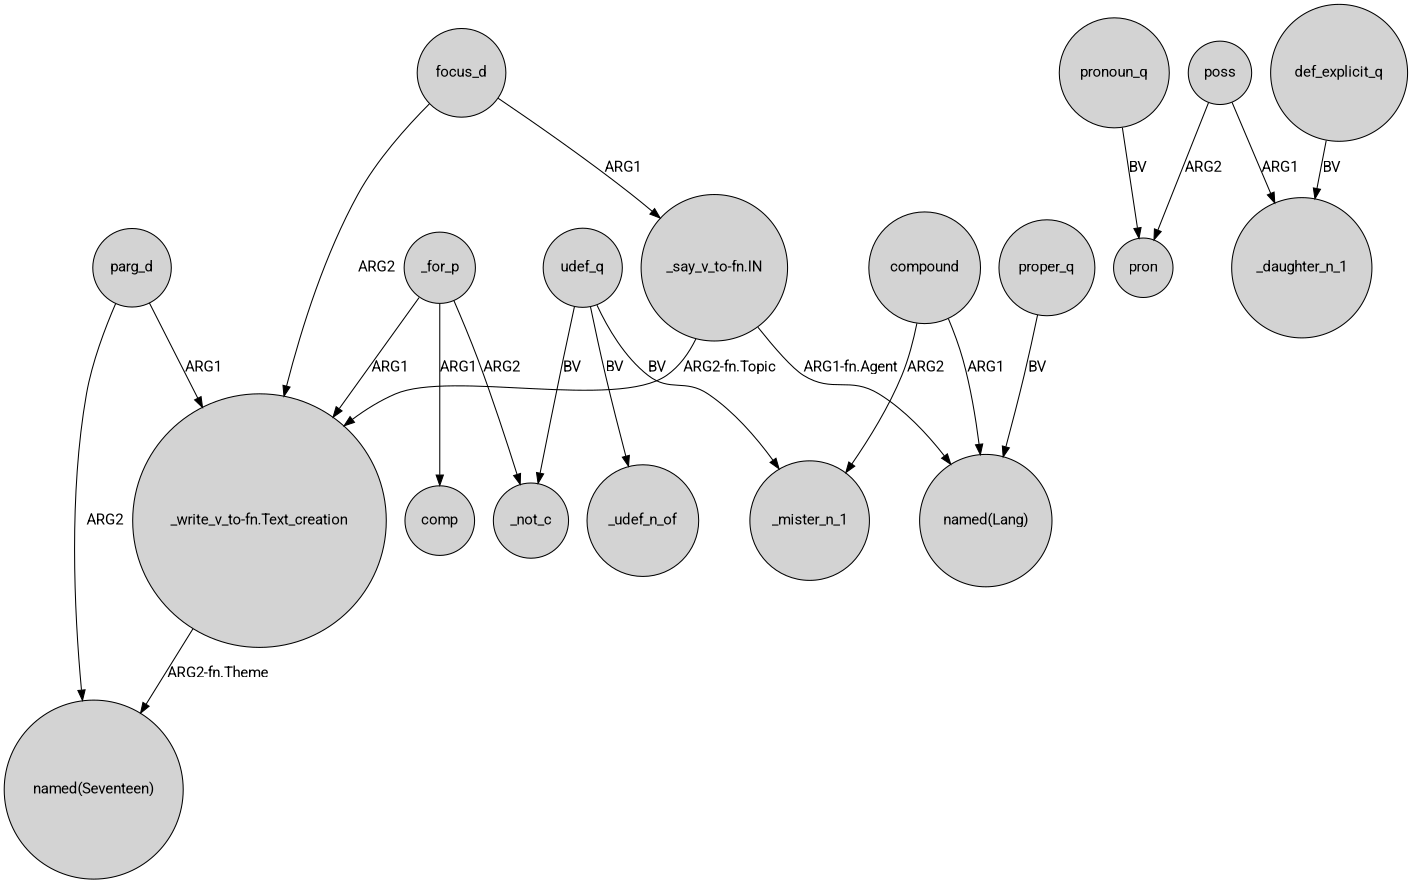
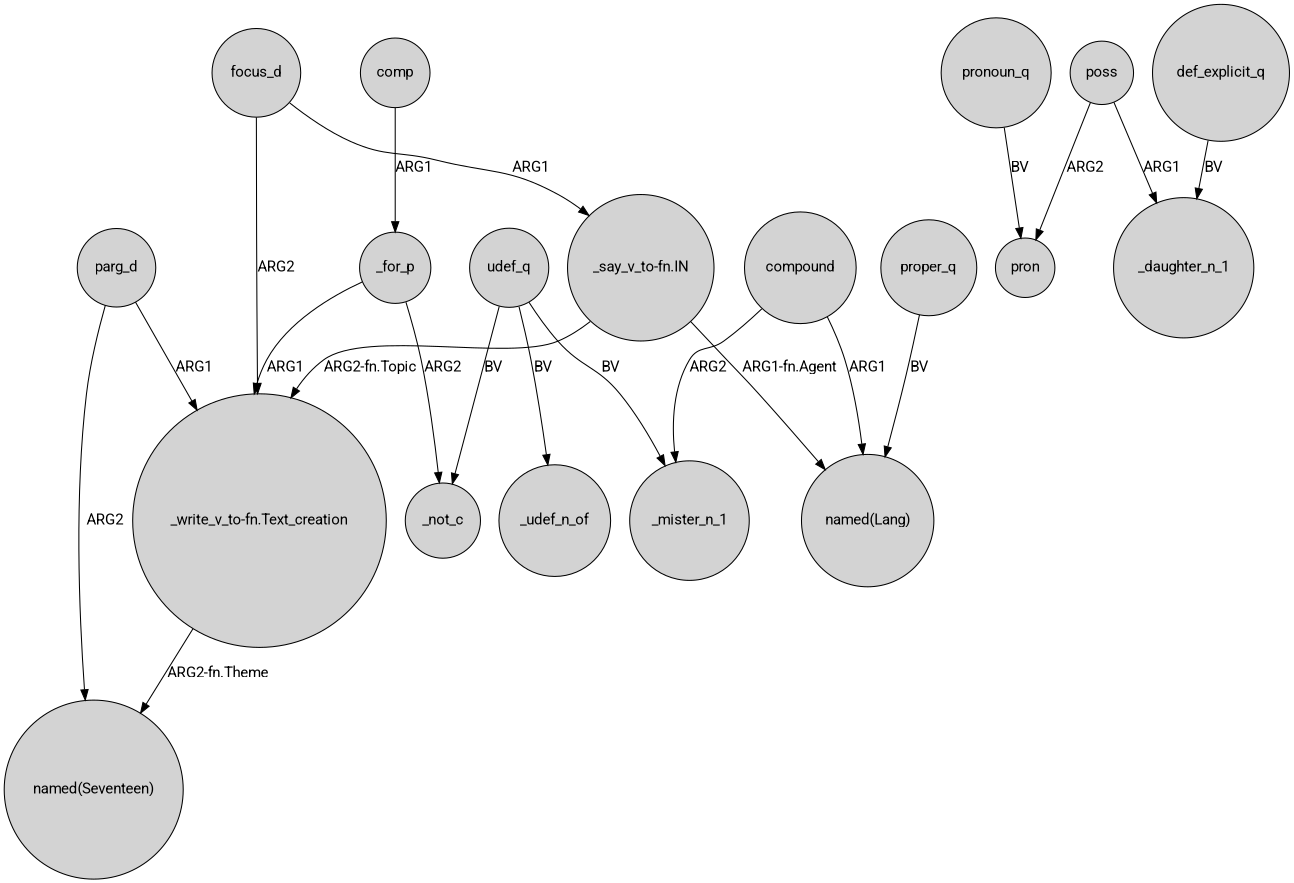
(440, 394) -> (395, 165)
